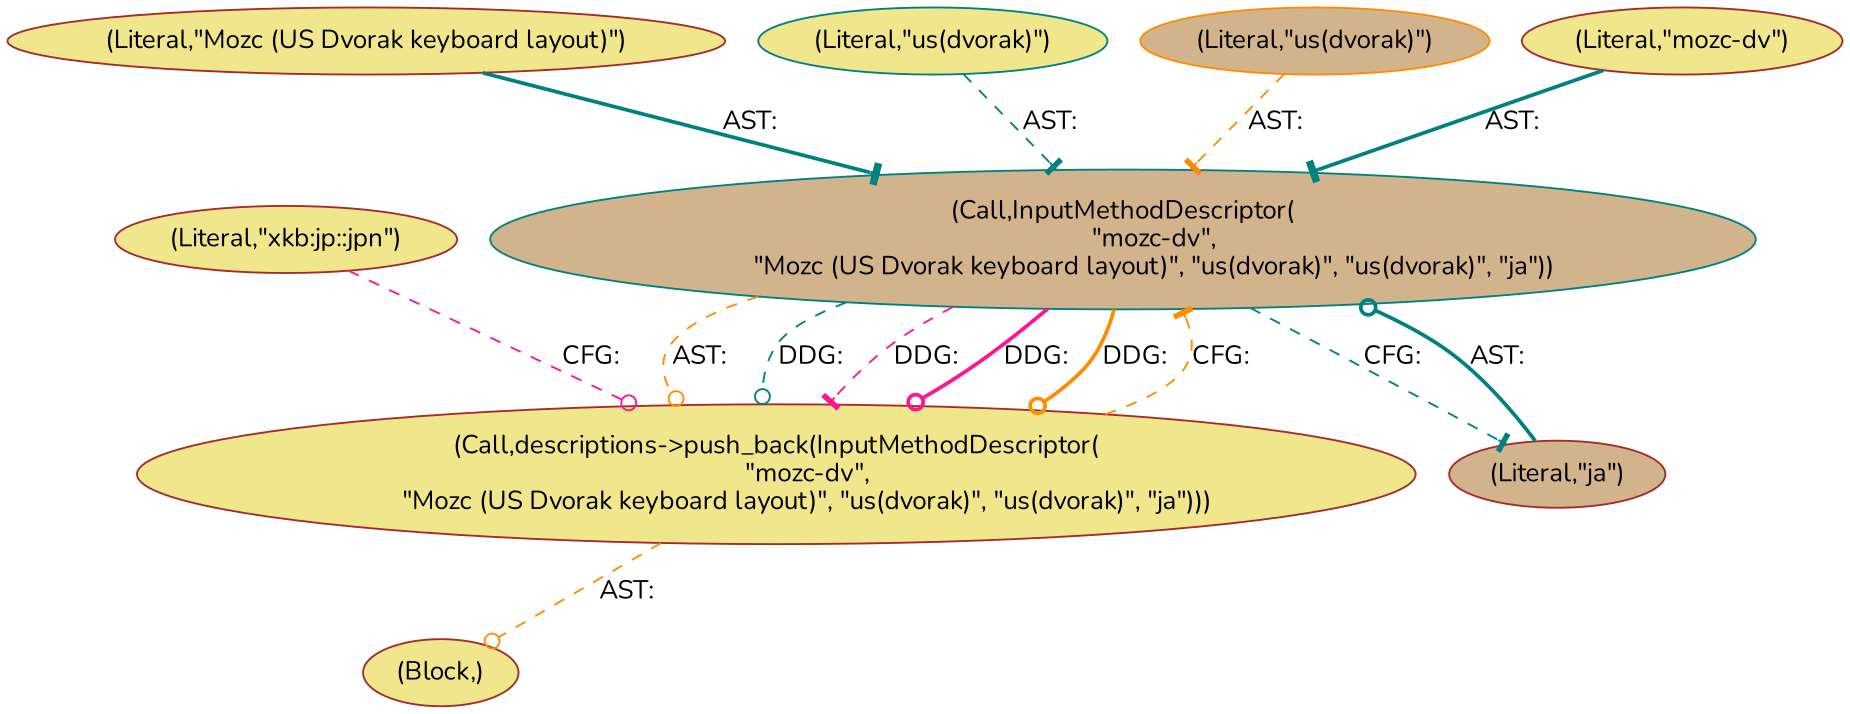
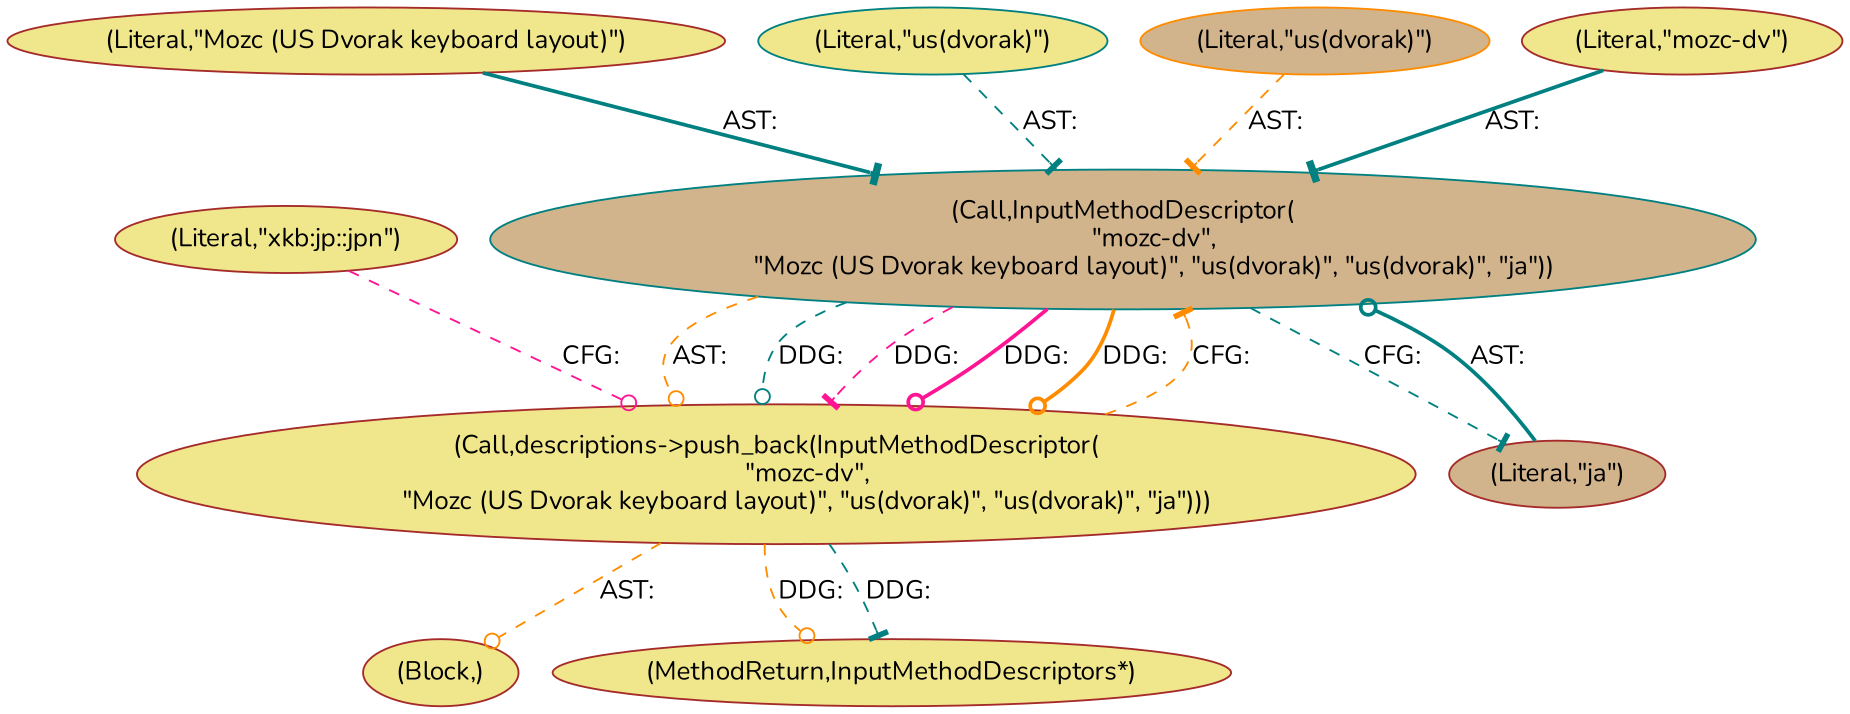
none -> (892, 673)
